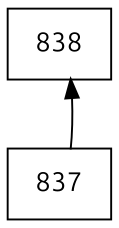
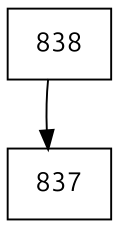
(72, 124) -> (47, 105)
